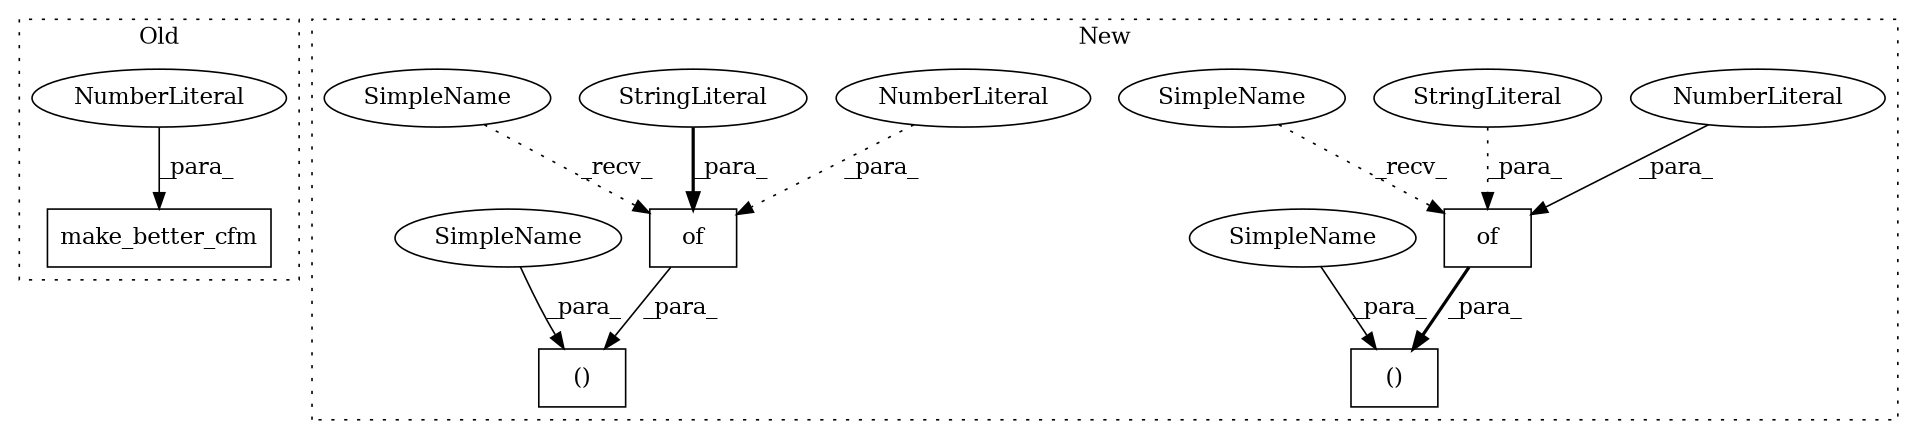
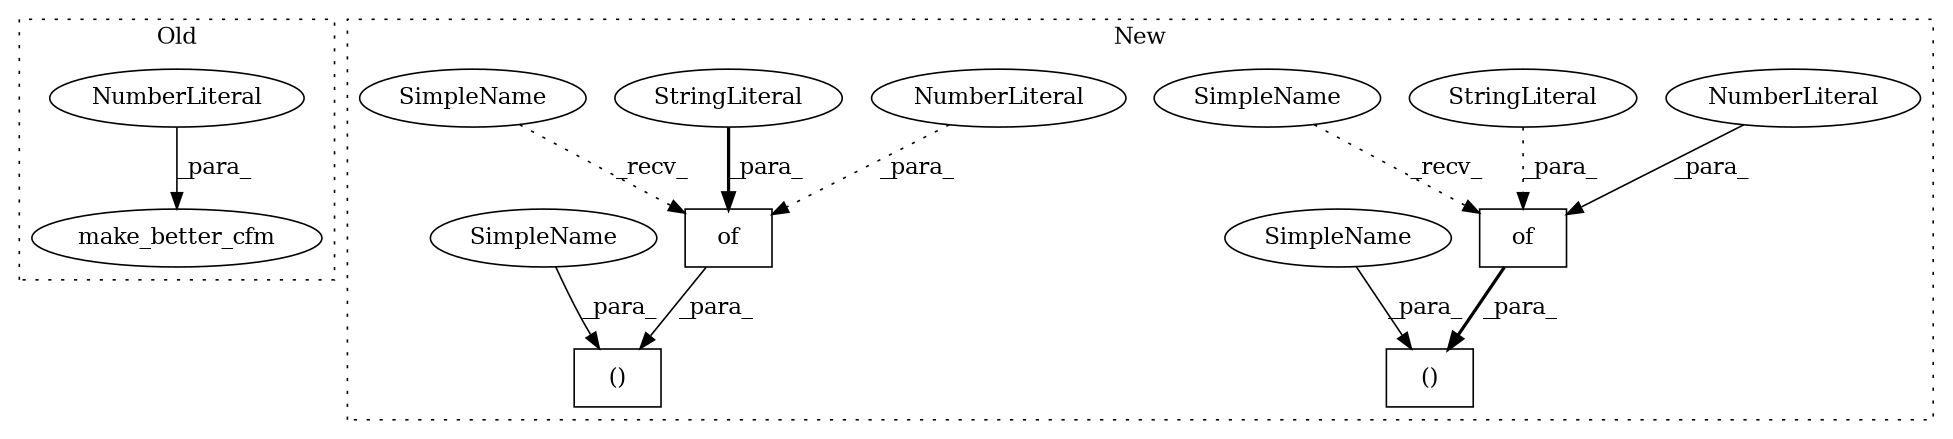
(159, 238) -> (177, 238)
